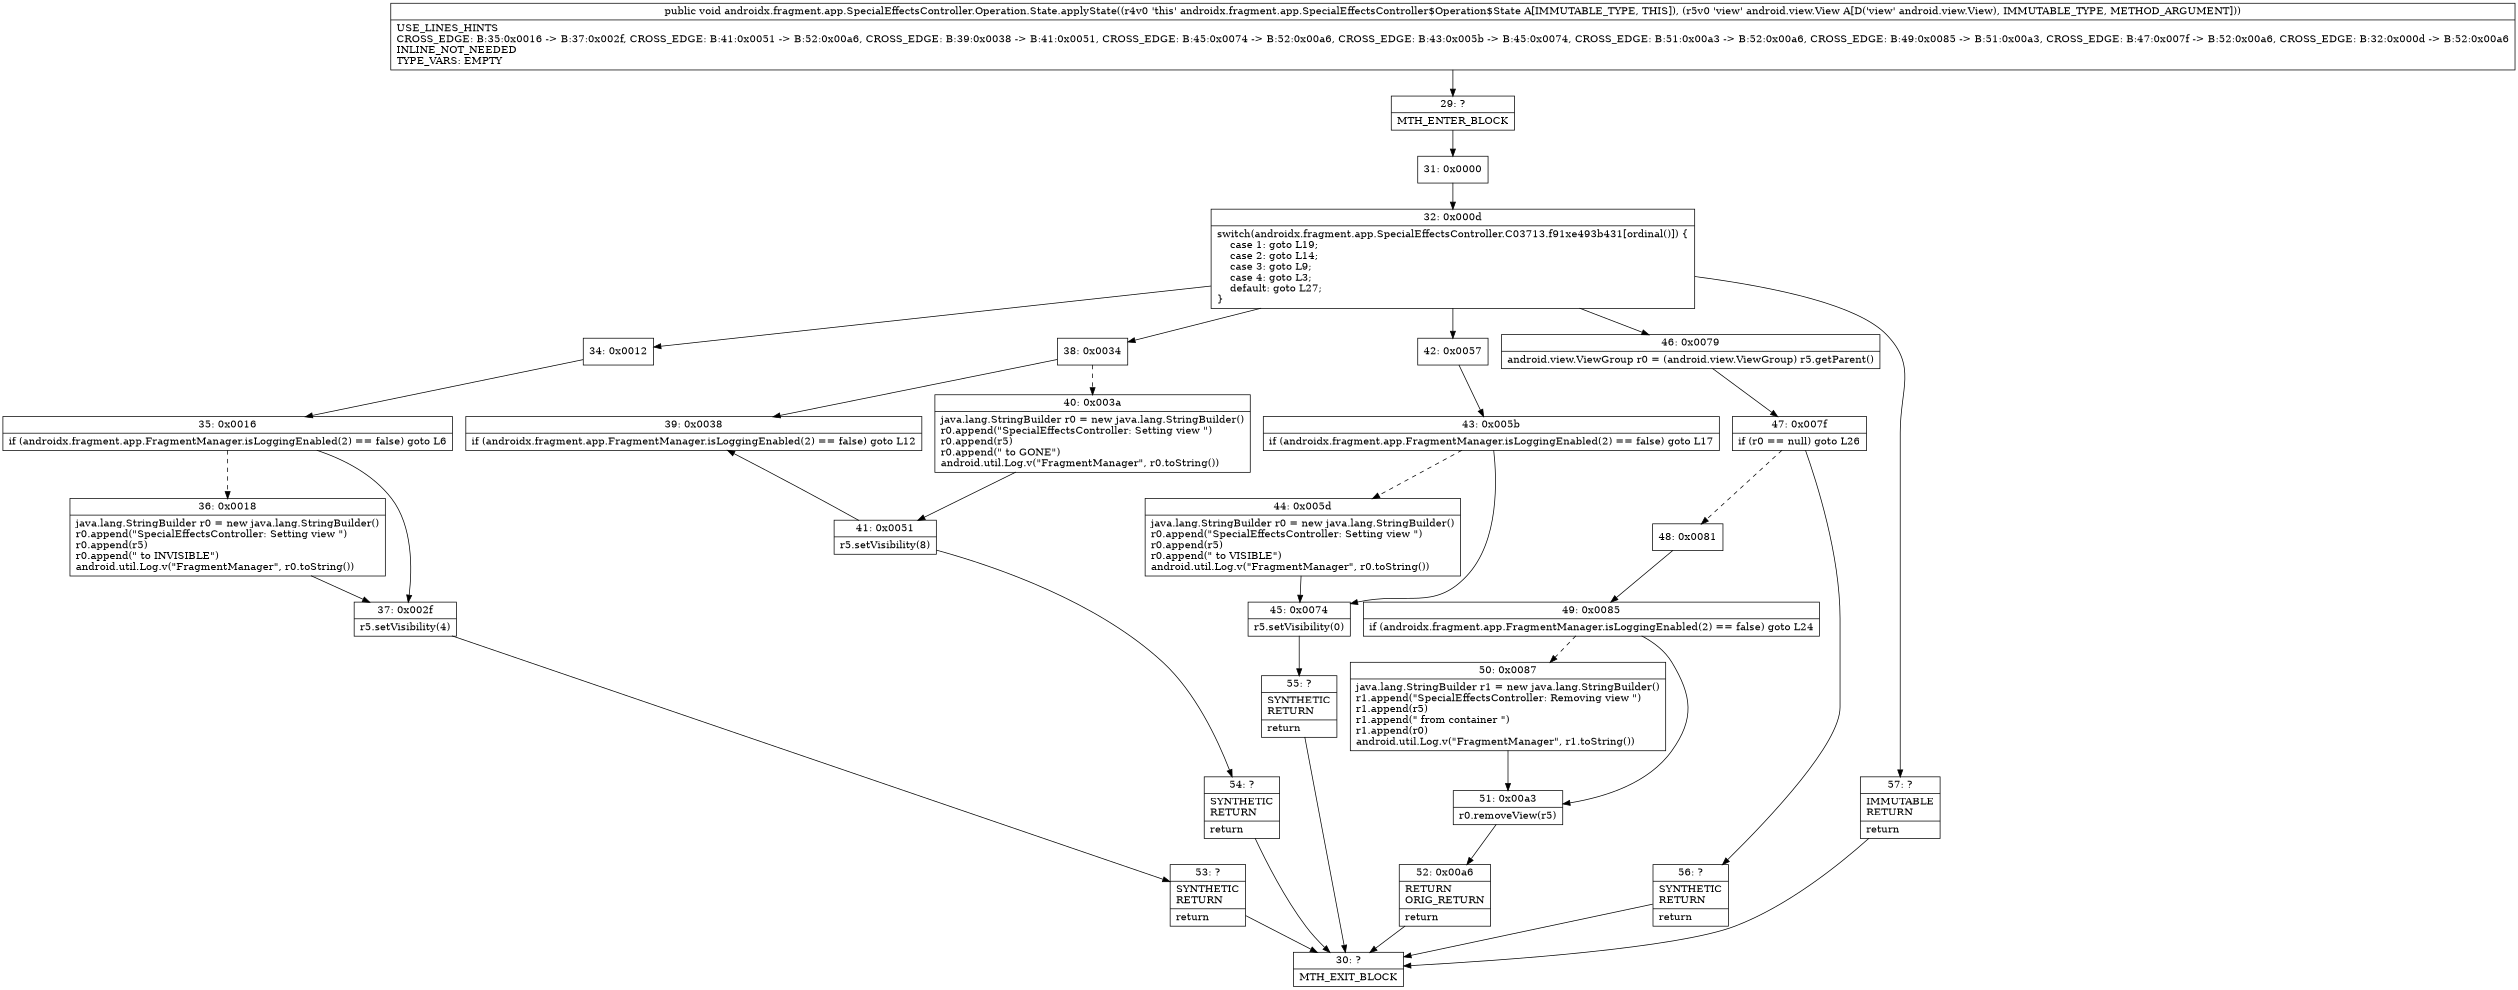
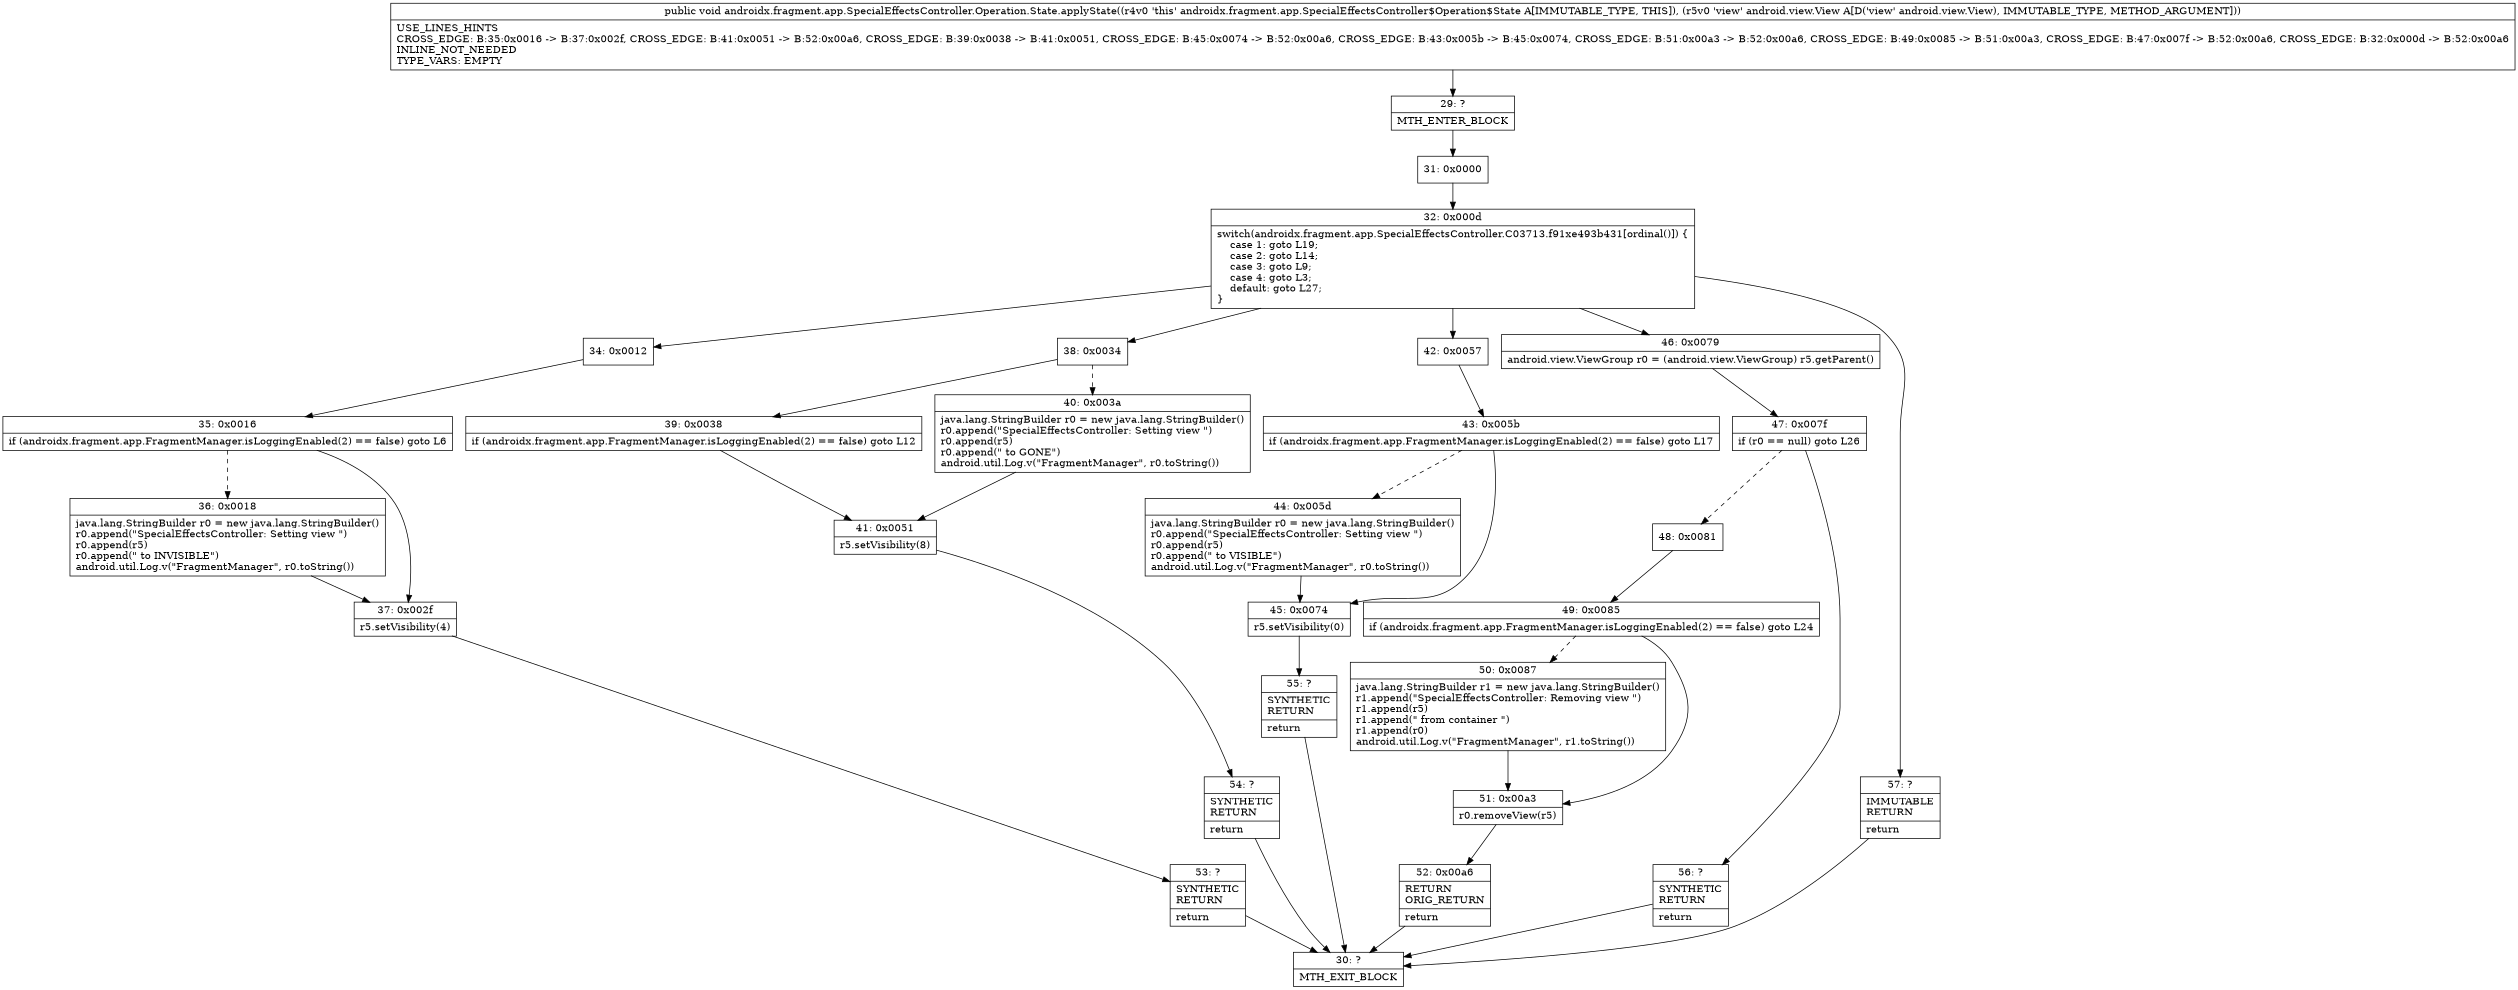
(797, 487) -> (782, 484)
